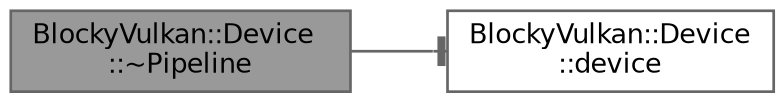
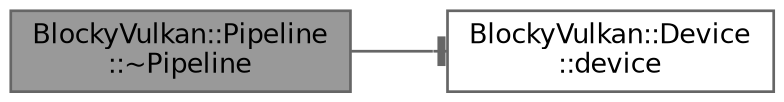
(181, 51) -> (181, 51)
